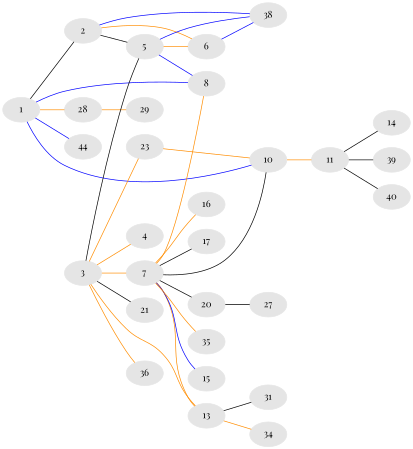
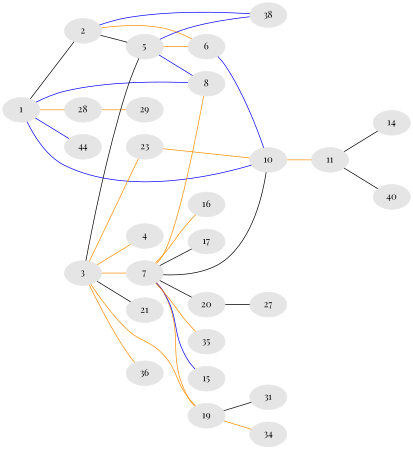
(237, 31) -> (245, 100)
(392, 160) -> none
(207, 416) -> (207, 416)
